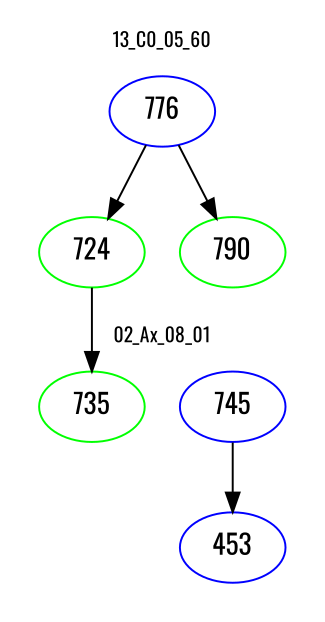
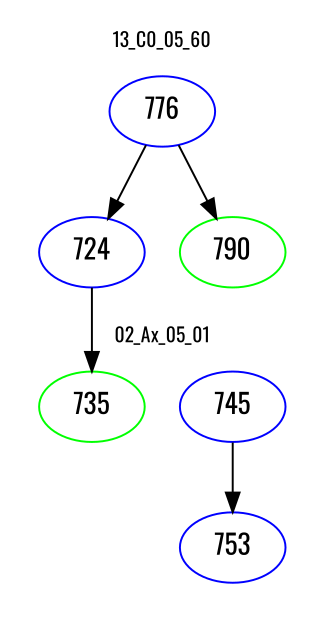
(92, 252) -> (92, 252)
(162, 337) -> (162, 337)
(233, 548) -> (233, 548)
